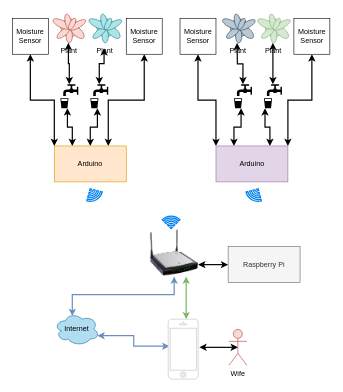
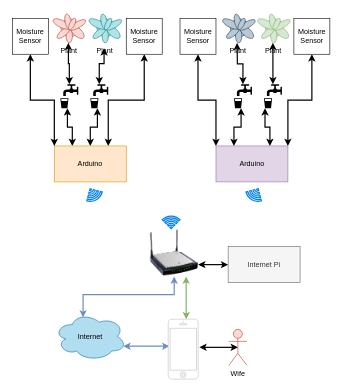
(264, 265) -> (264, 265)
(77, 329) -> (90, 337)
